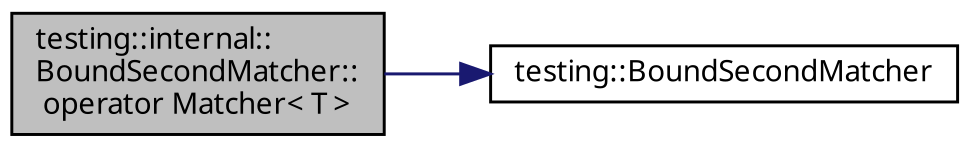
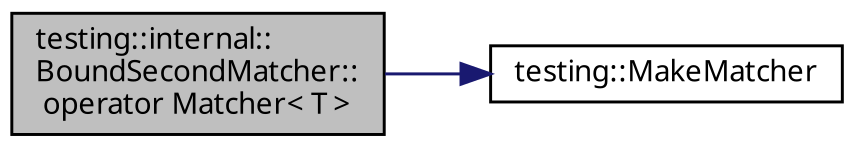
(724, 74) -> (666, 74)
